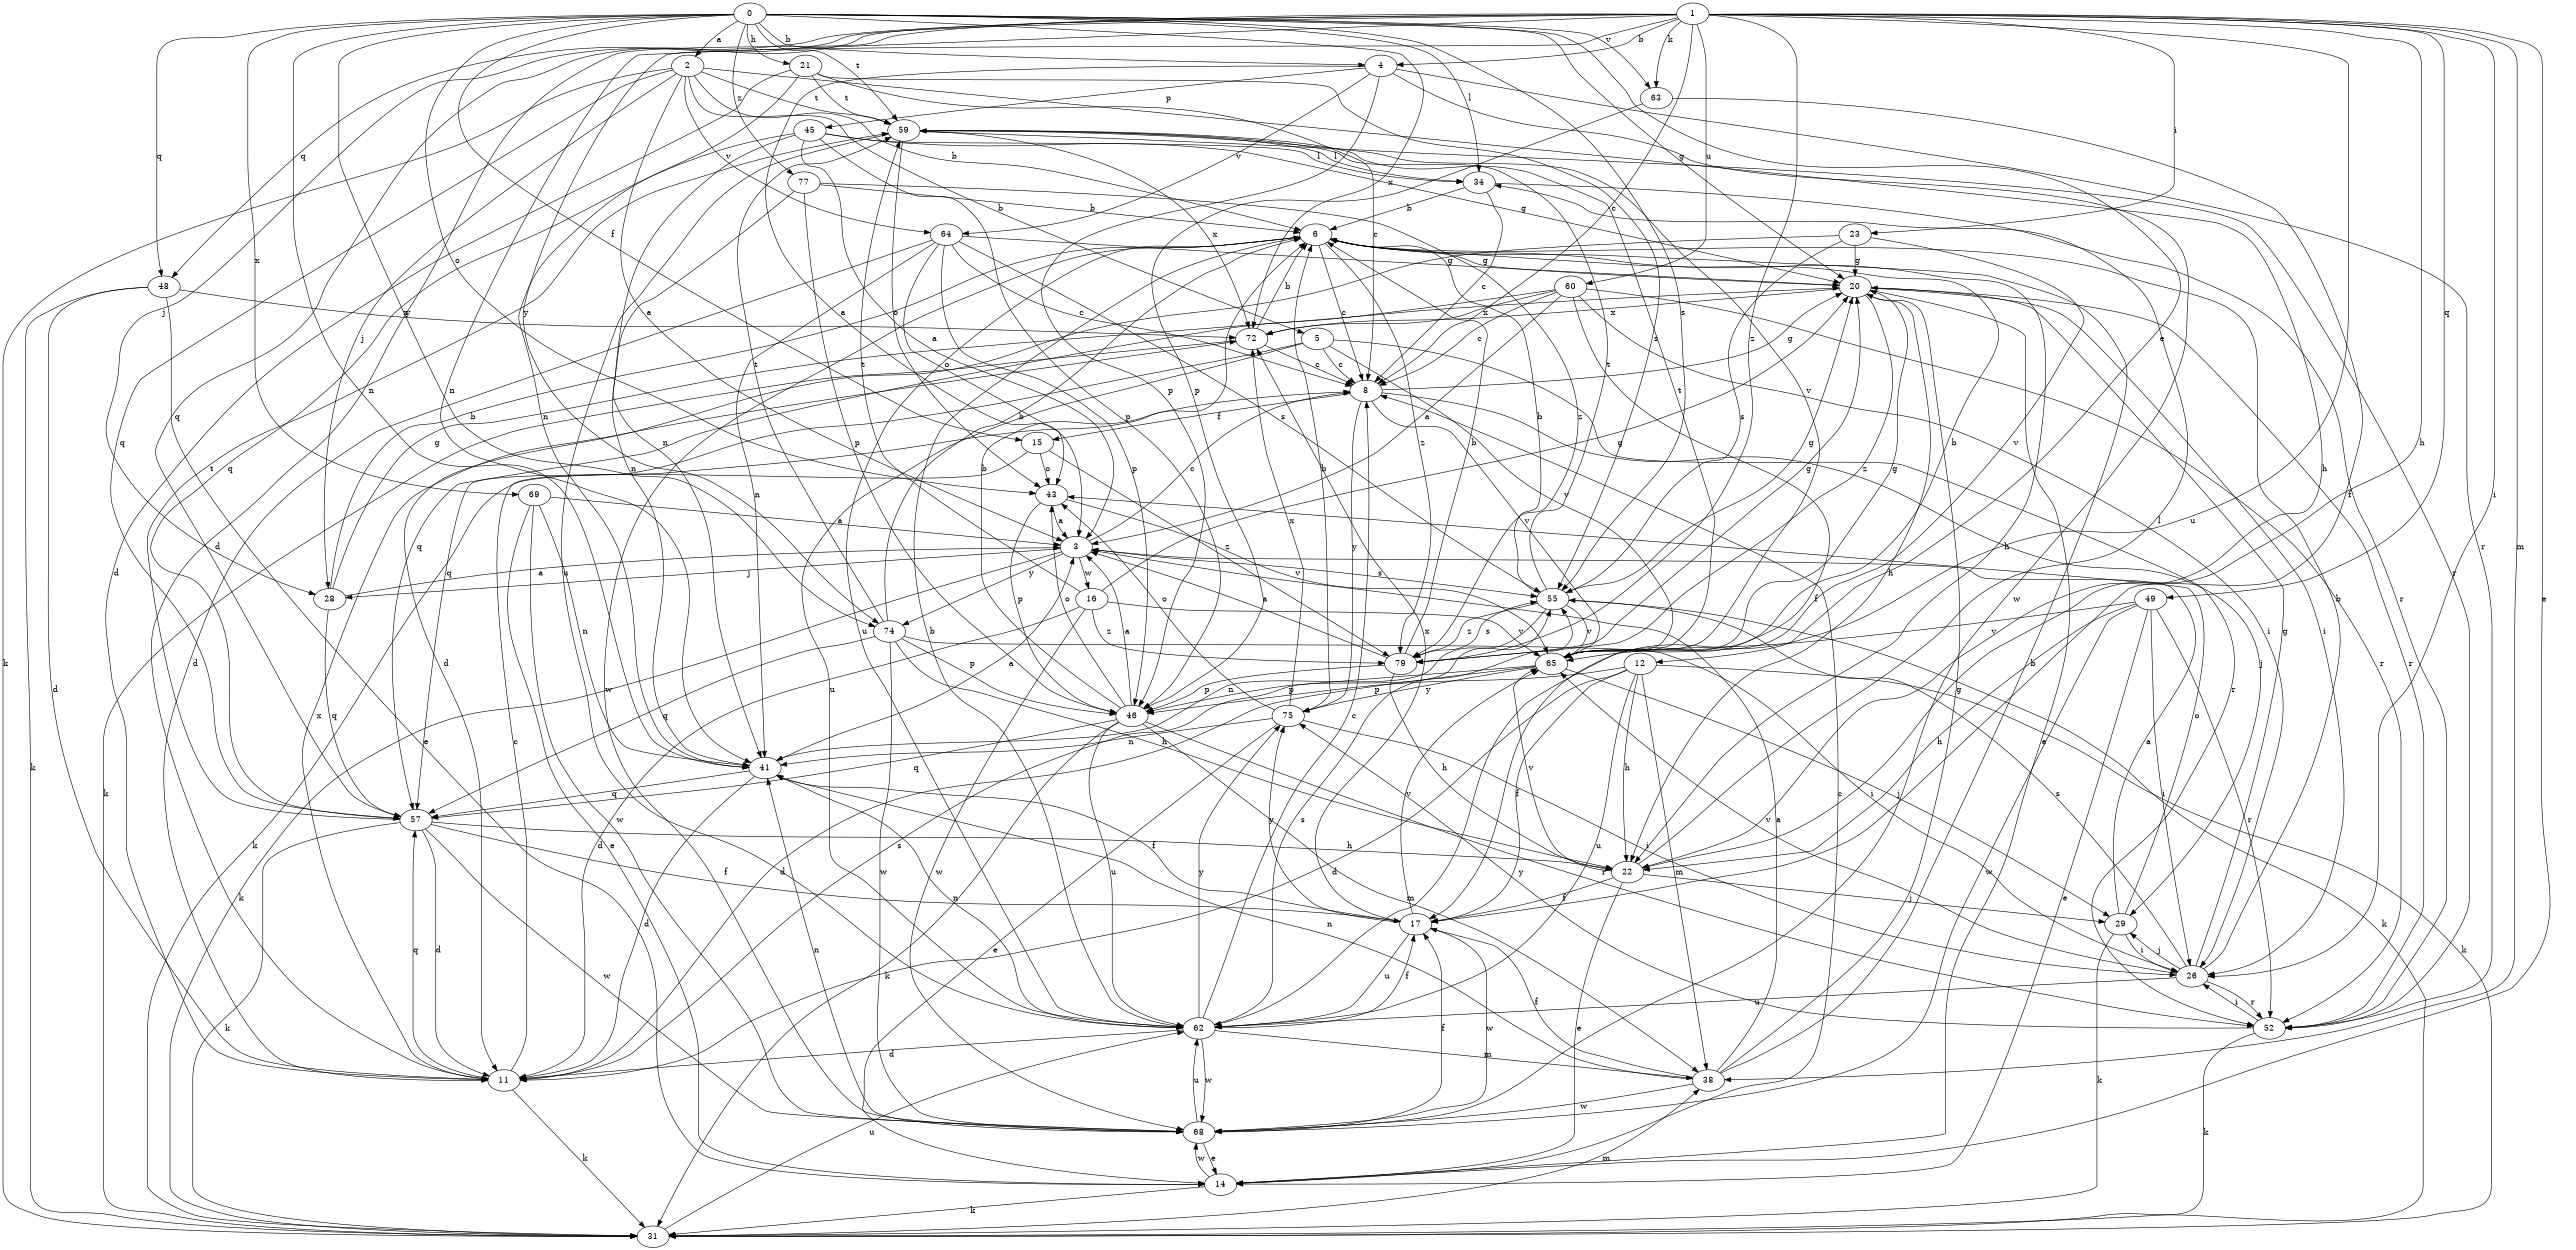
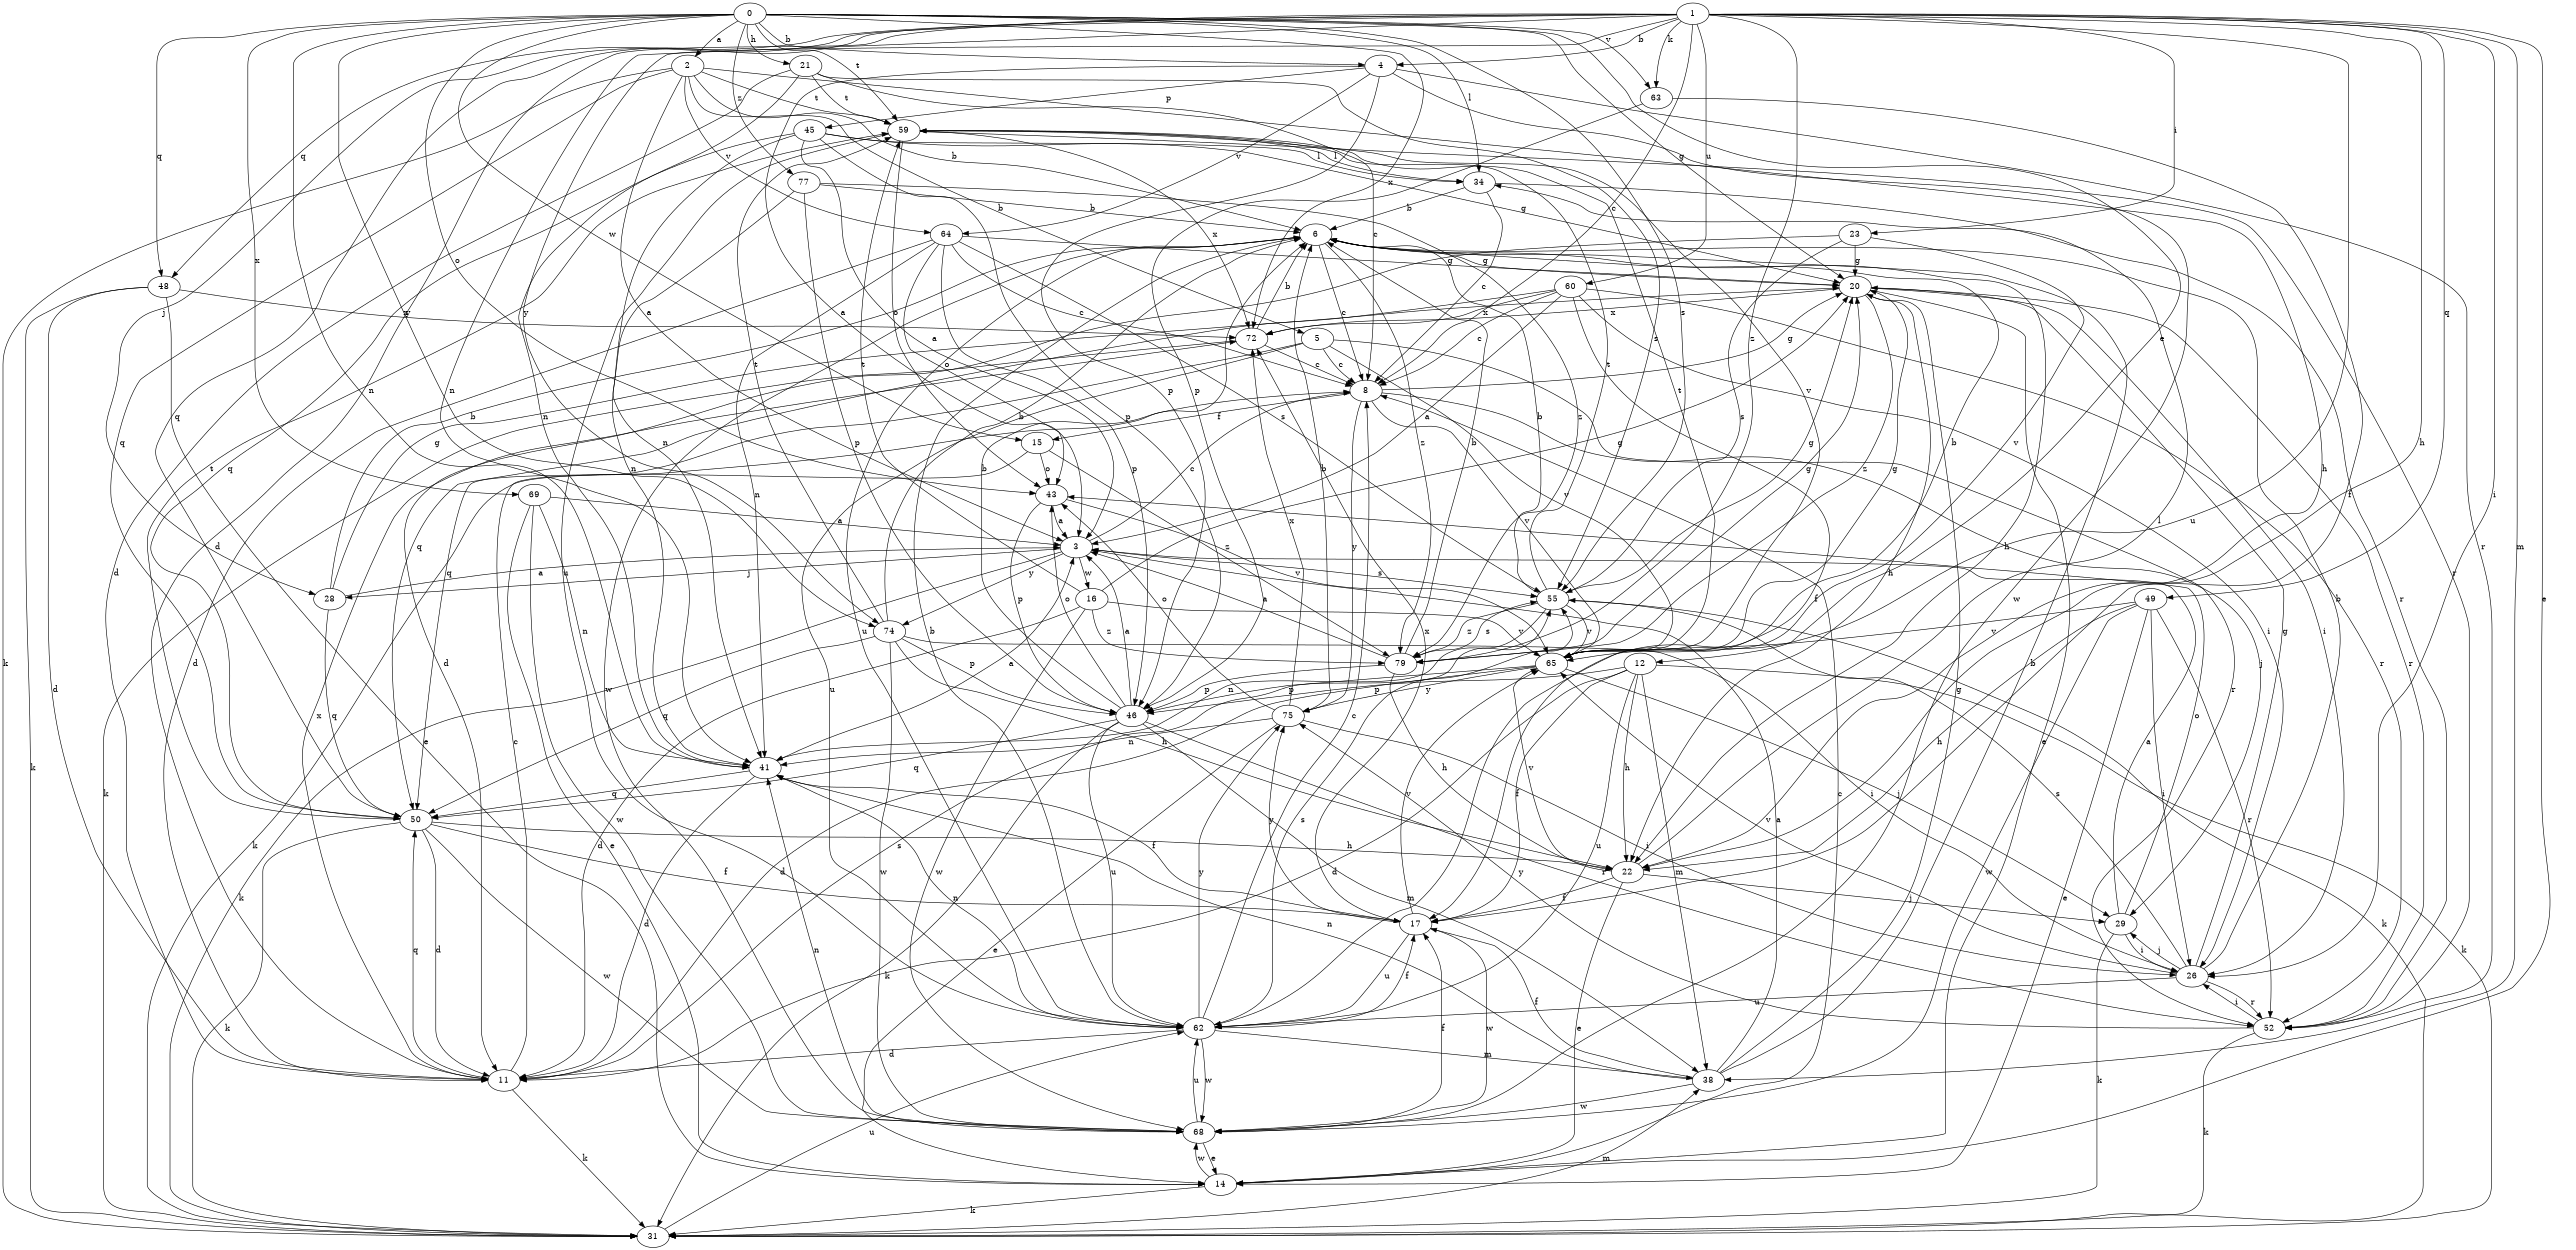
(613, 235) -> (613, 235)
(407, 271) -> none
(416, 820) -> (416, 820)
